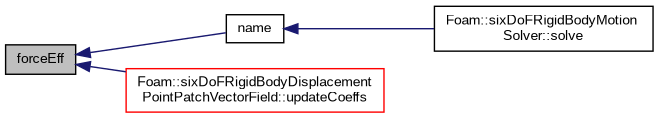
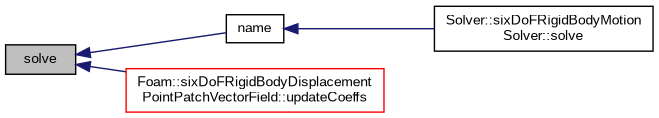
(544, 29) -> (544, 29)
(41, 60) -> (41, 60)
